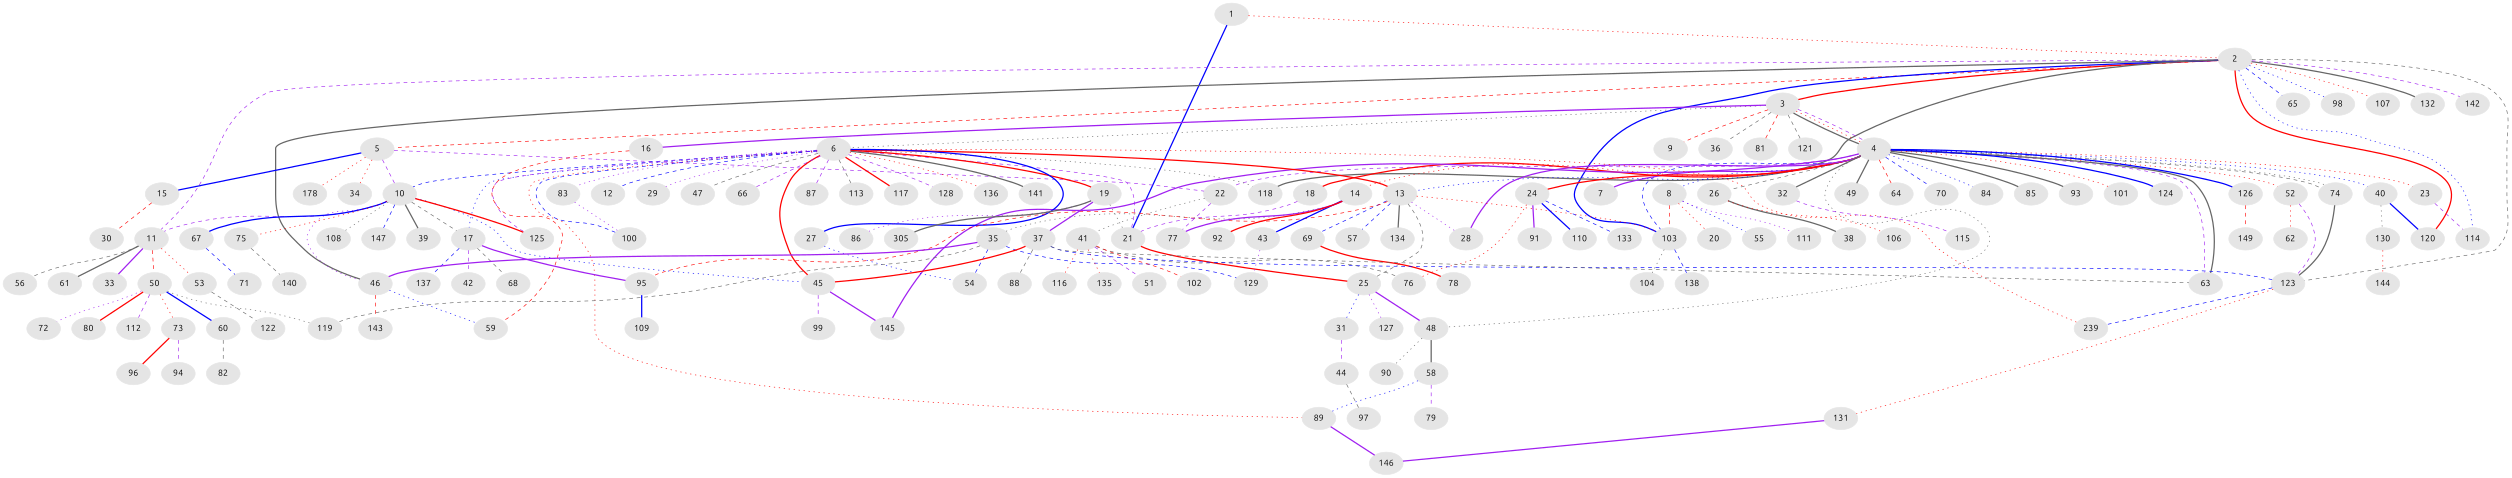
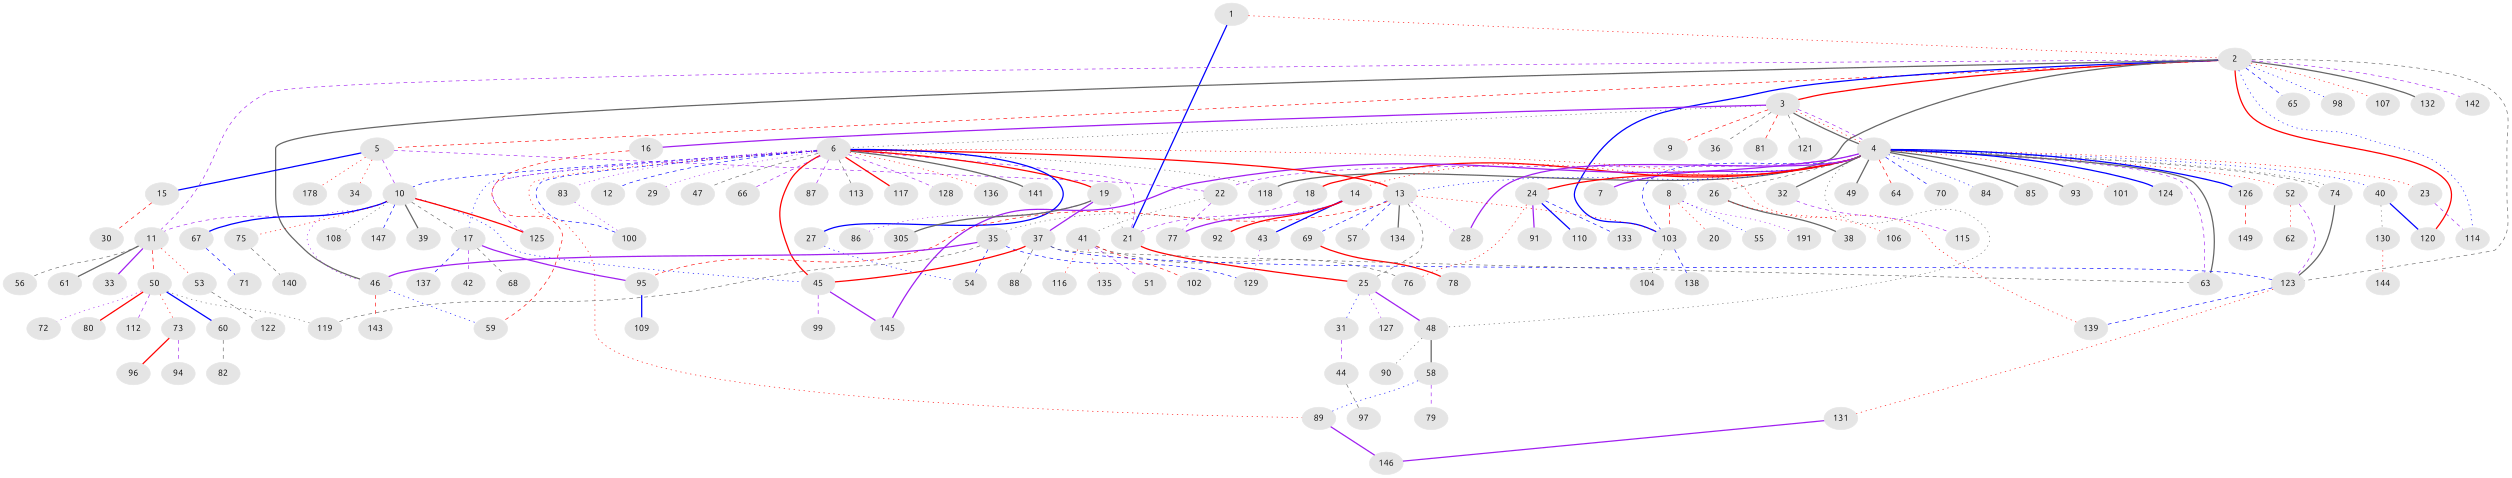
(1804, 239) -> (1804, 239)
(2091, 329) -> (2091, 329)
